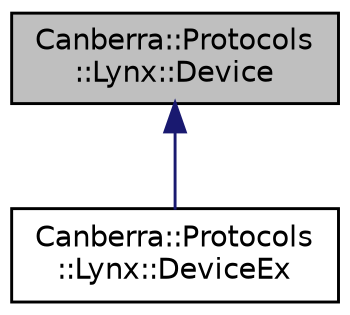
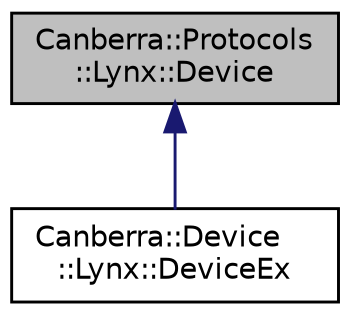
(175, 255) -> (175, 255)
